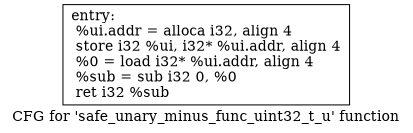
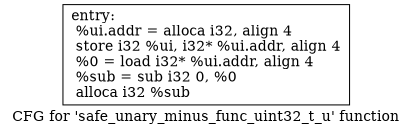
(121, 93) -> (131, 93)
